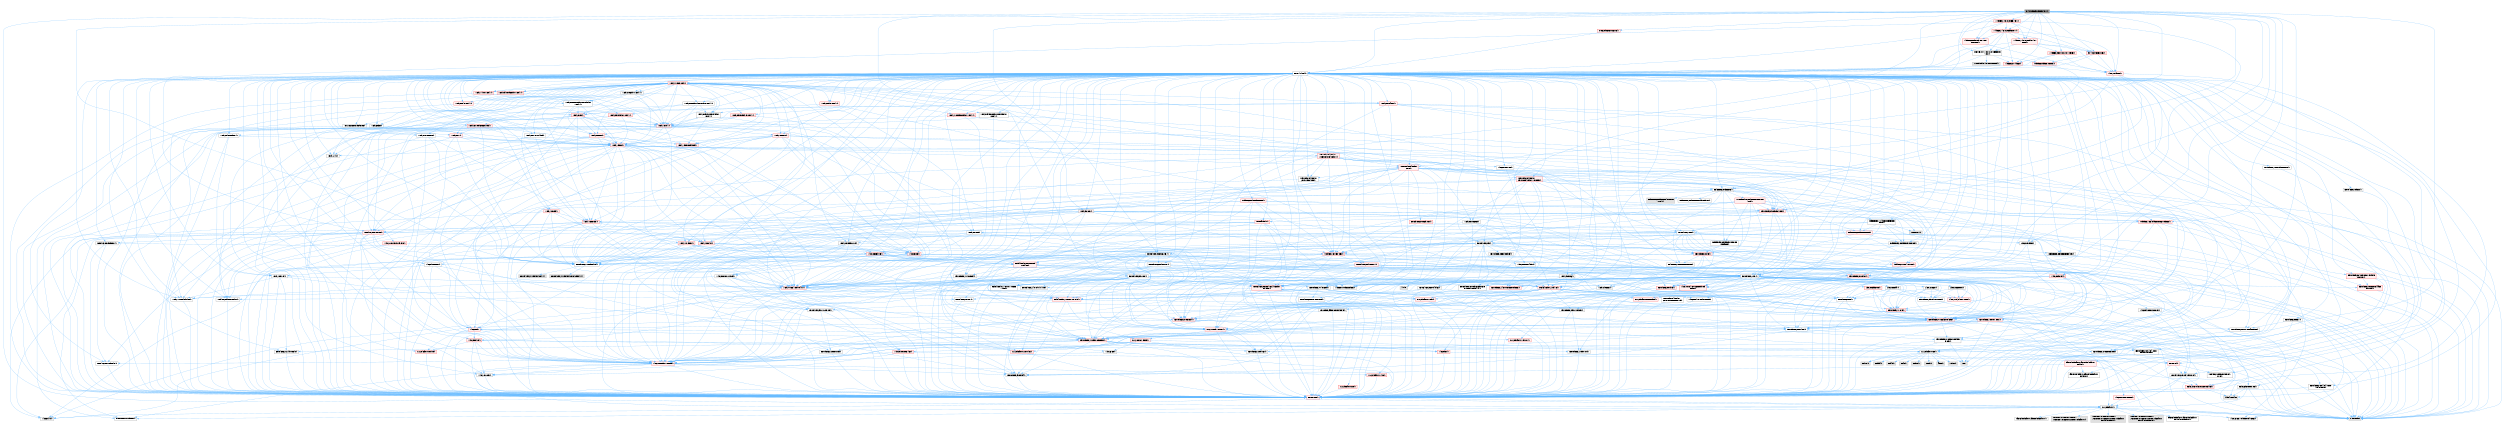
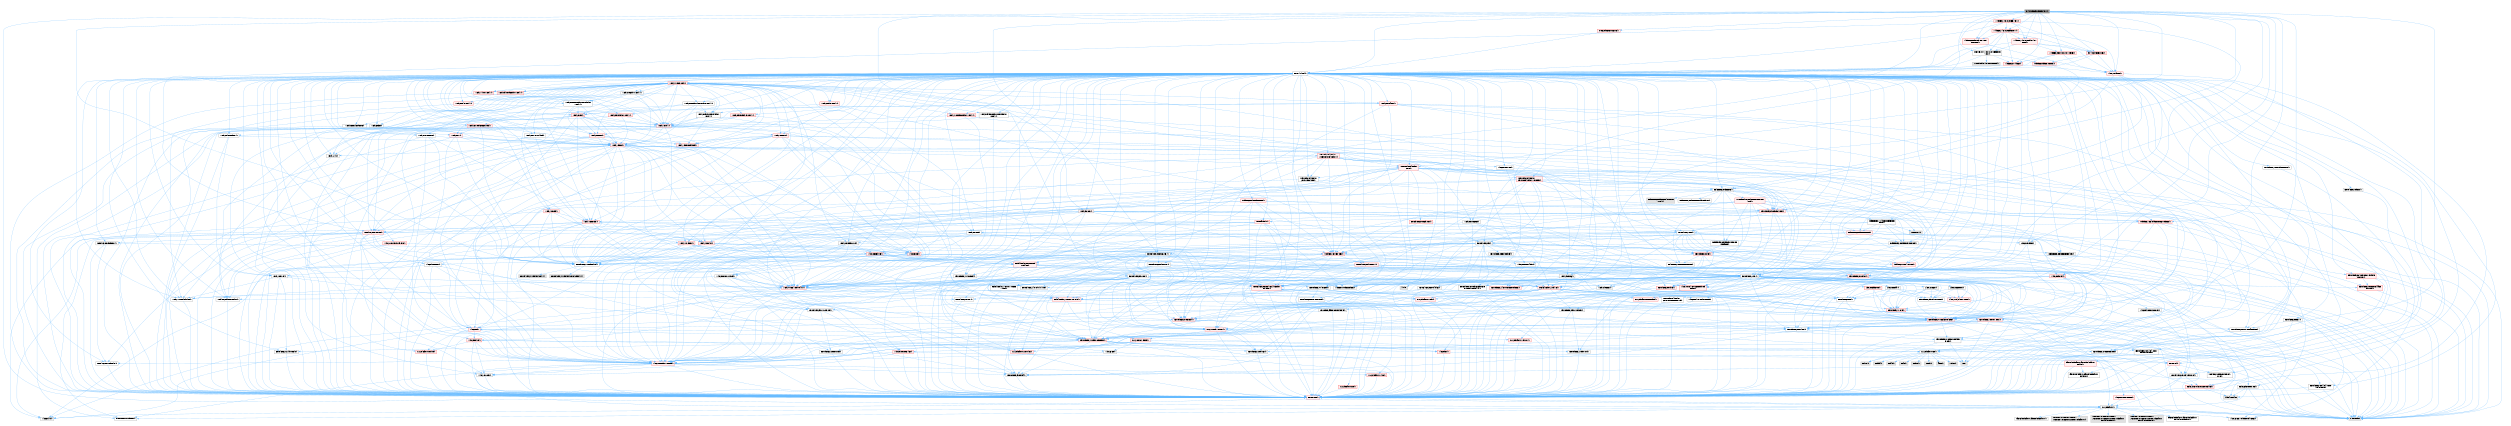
(355, 126) -> (355, 126)
